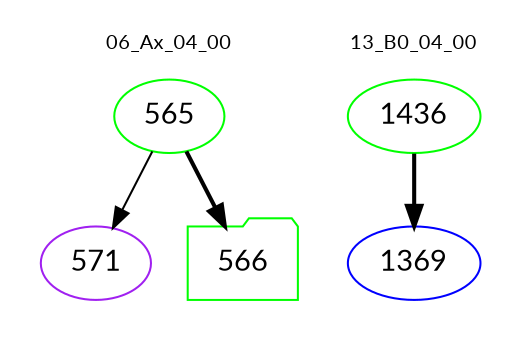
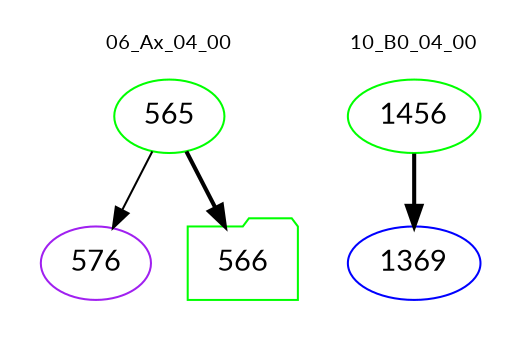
(414, 44) -> (414, 44)
(414, 116) -> (414, 116)
(96, 263) -> (96, 263)
